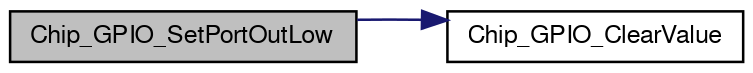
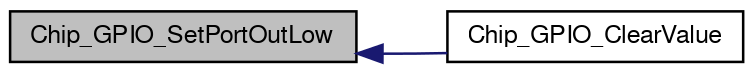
(389, 20) -> (415, 54)
